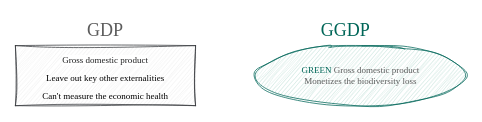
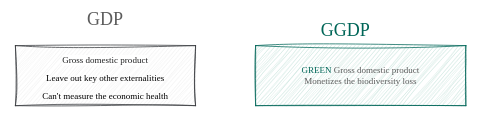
(105, 30) -> (105, 19)
(360, 75) -> (360, 75)
